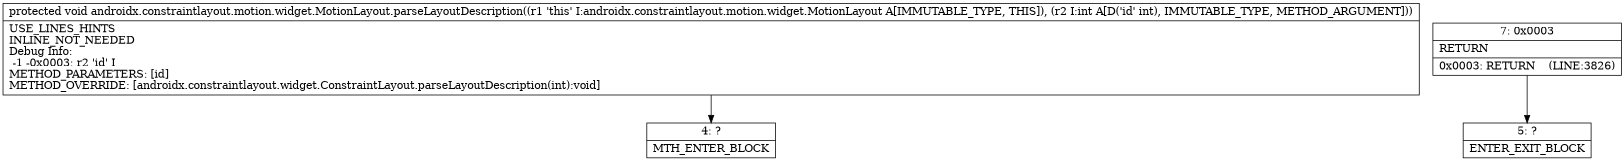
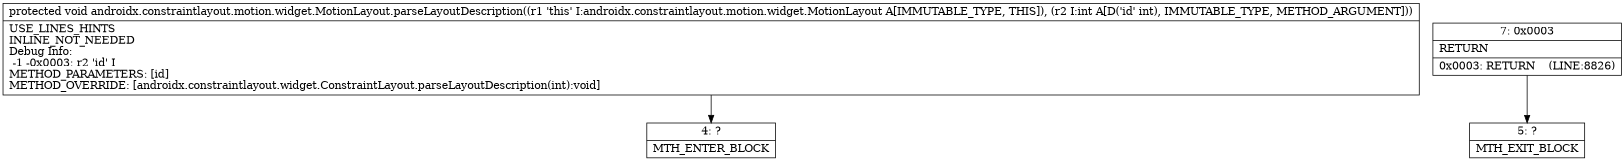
(1527, 66) -> (1527, 66)
(1527, 149) -> (1527, 149)
